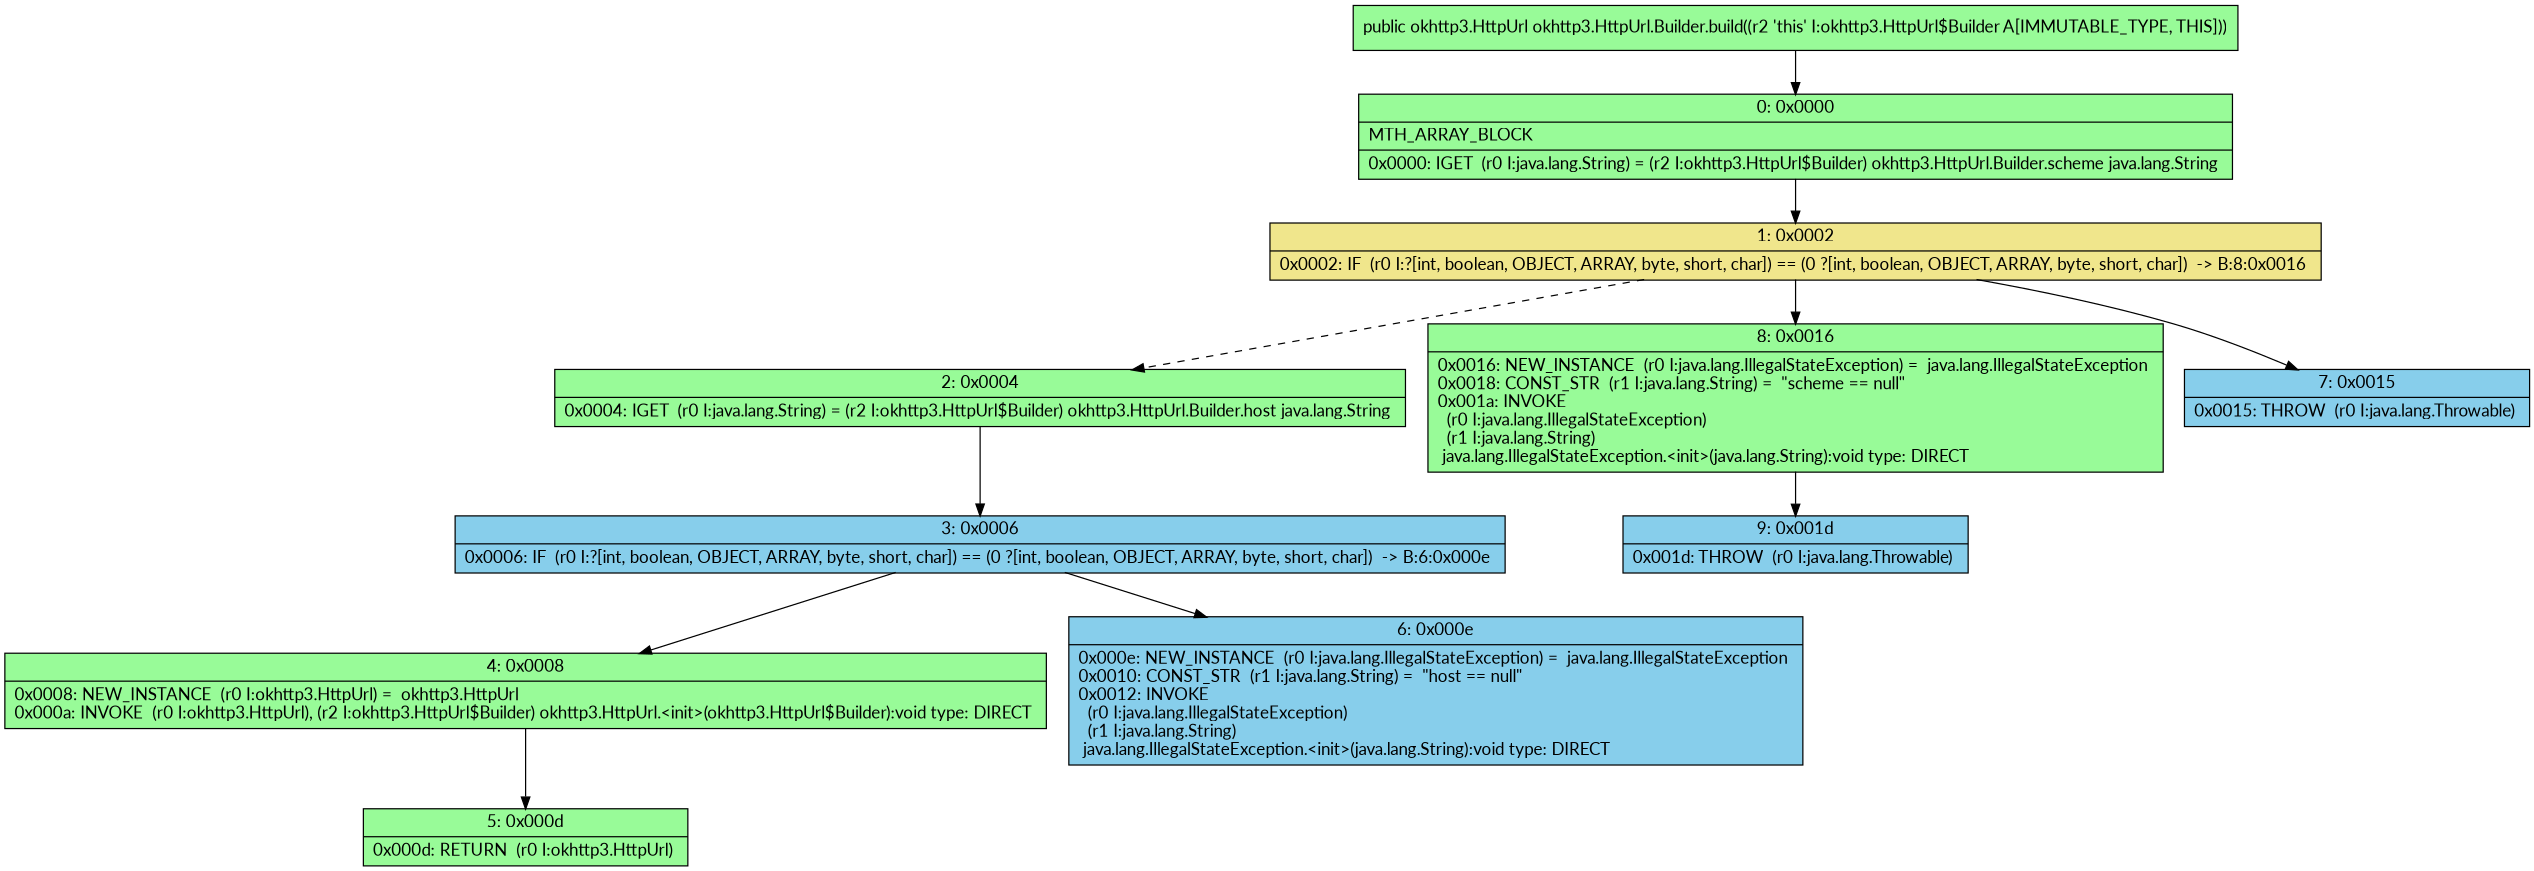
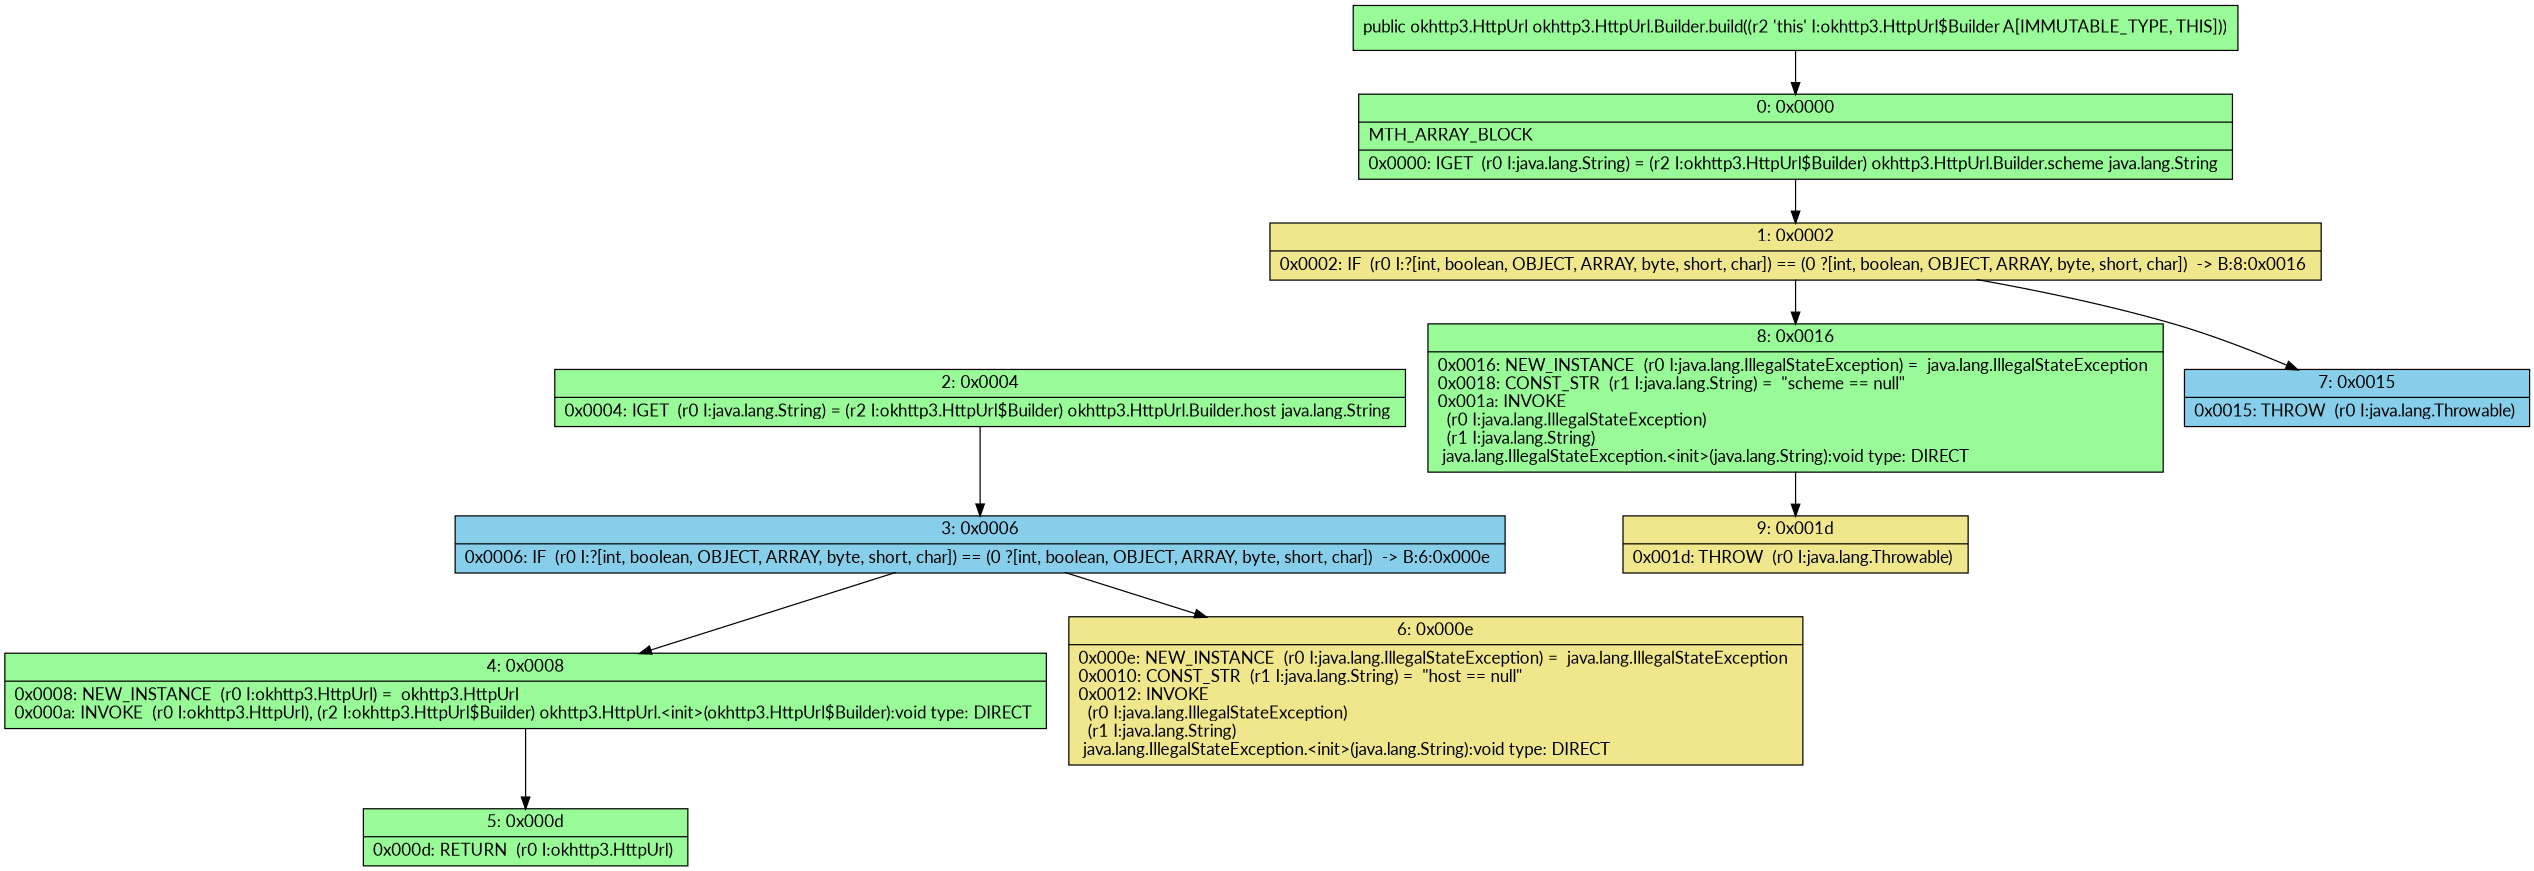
(1394, 324) -> none
(1796, 544) -> (1796, 544)
(1436, 691) -> (1436, 691)
